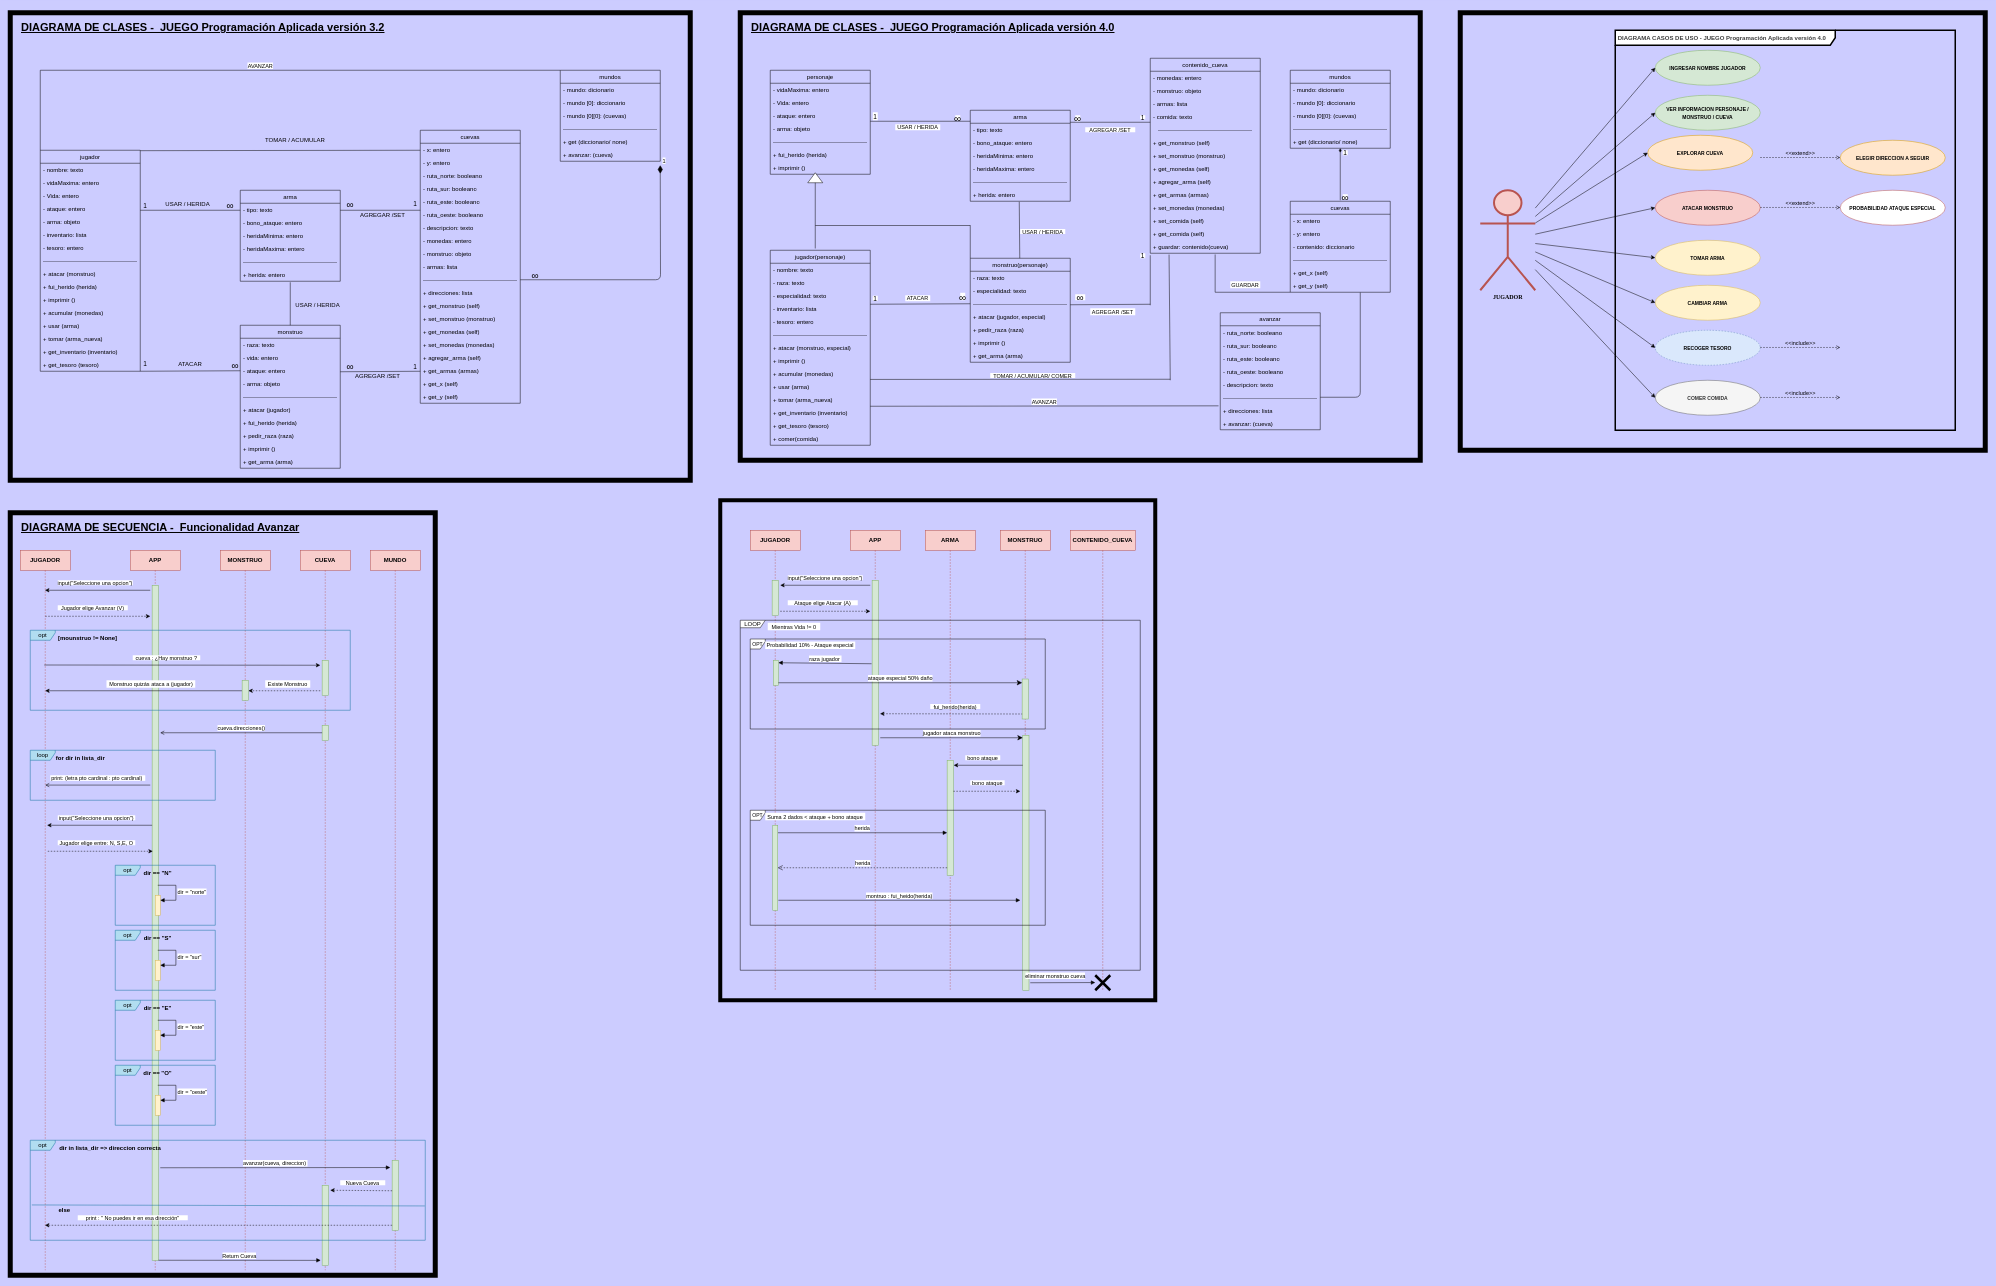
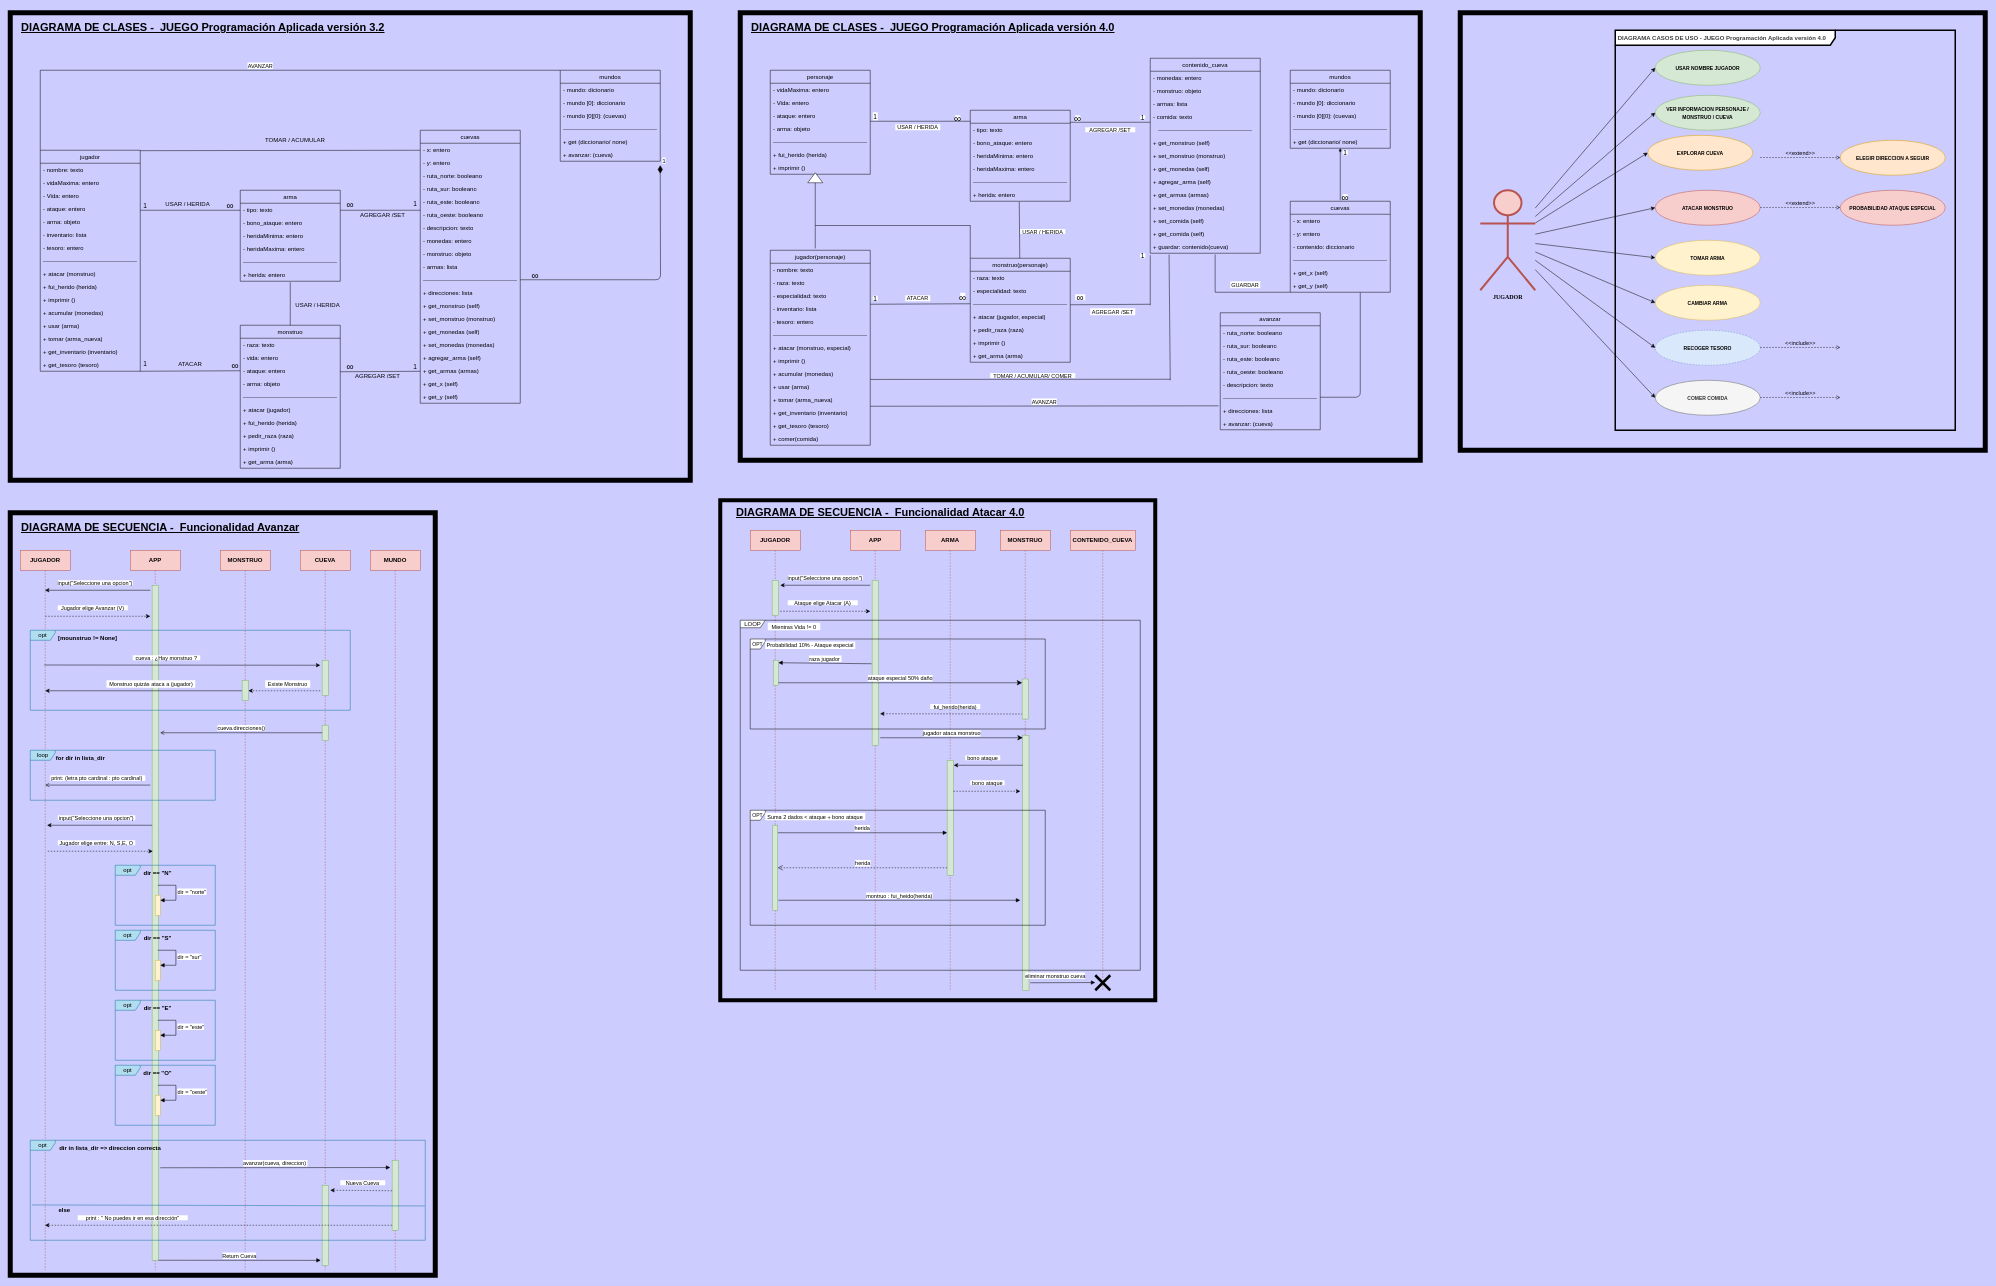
(1708, 68) -> (1708, 68)
(1893, 208) -> (1893, 208)
none -> (883, 513)
